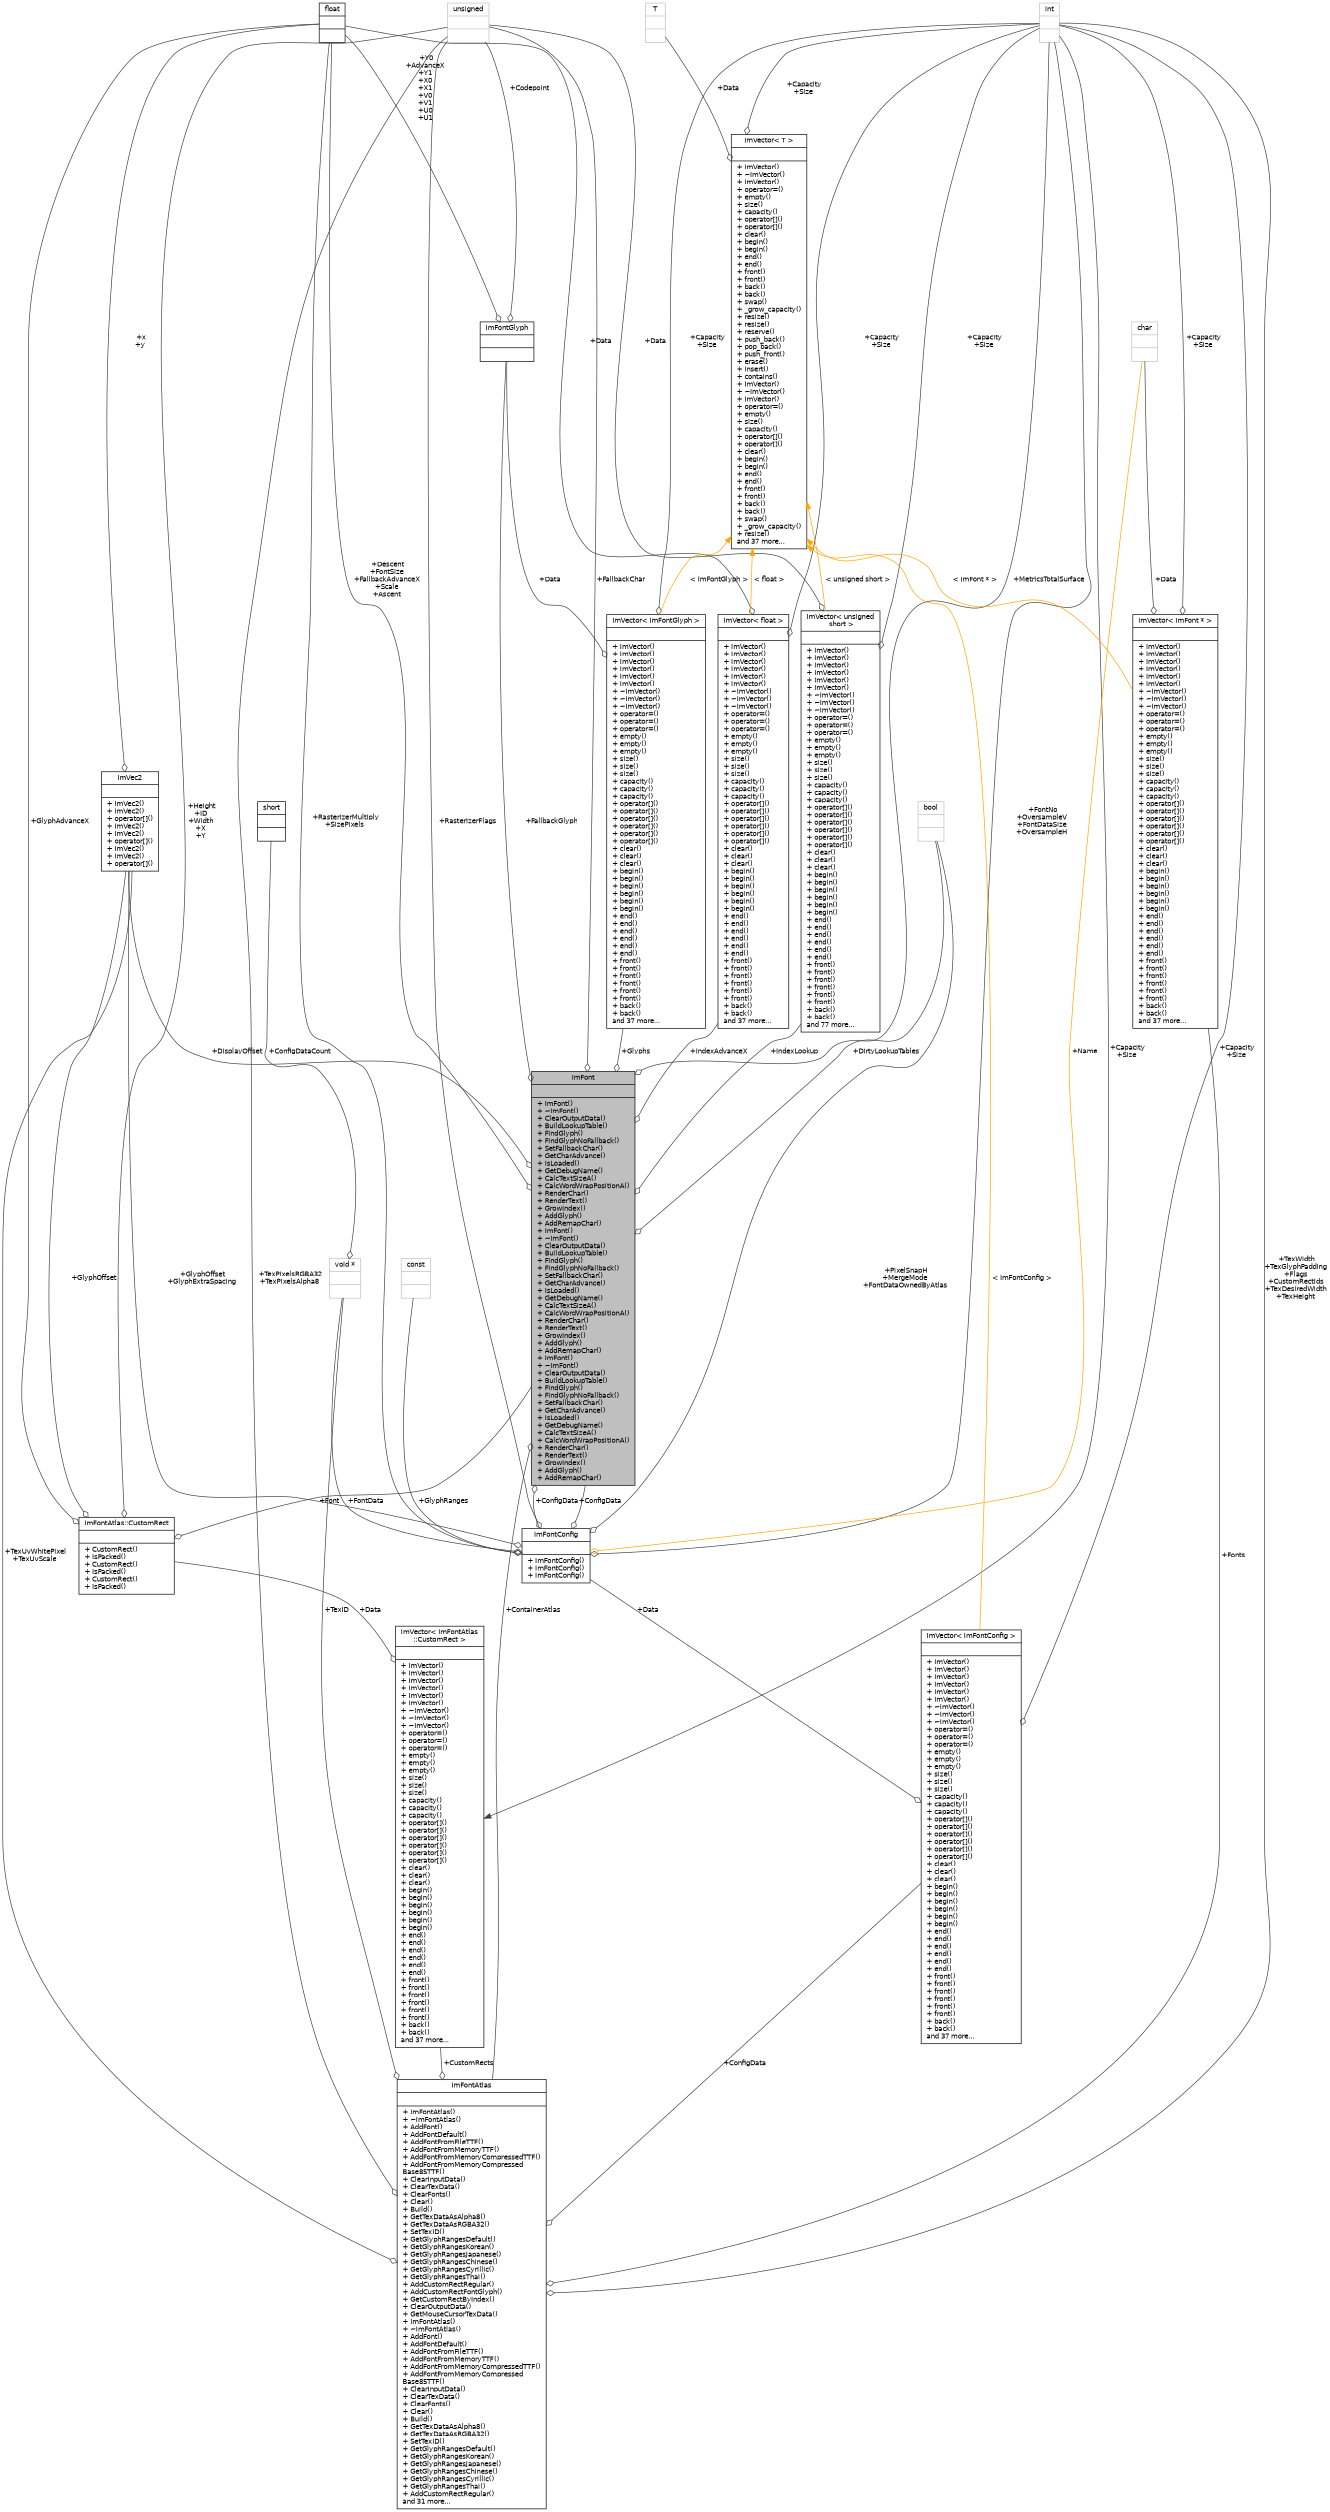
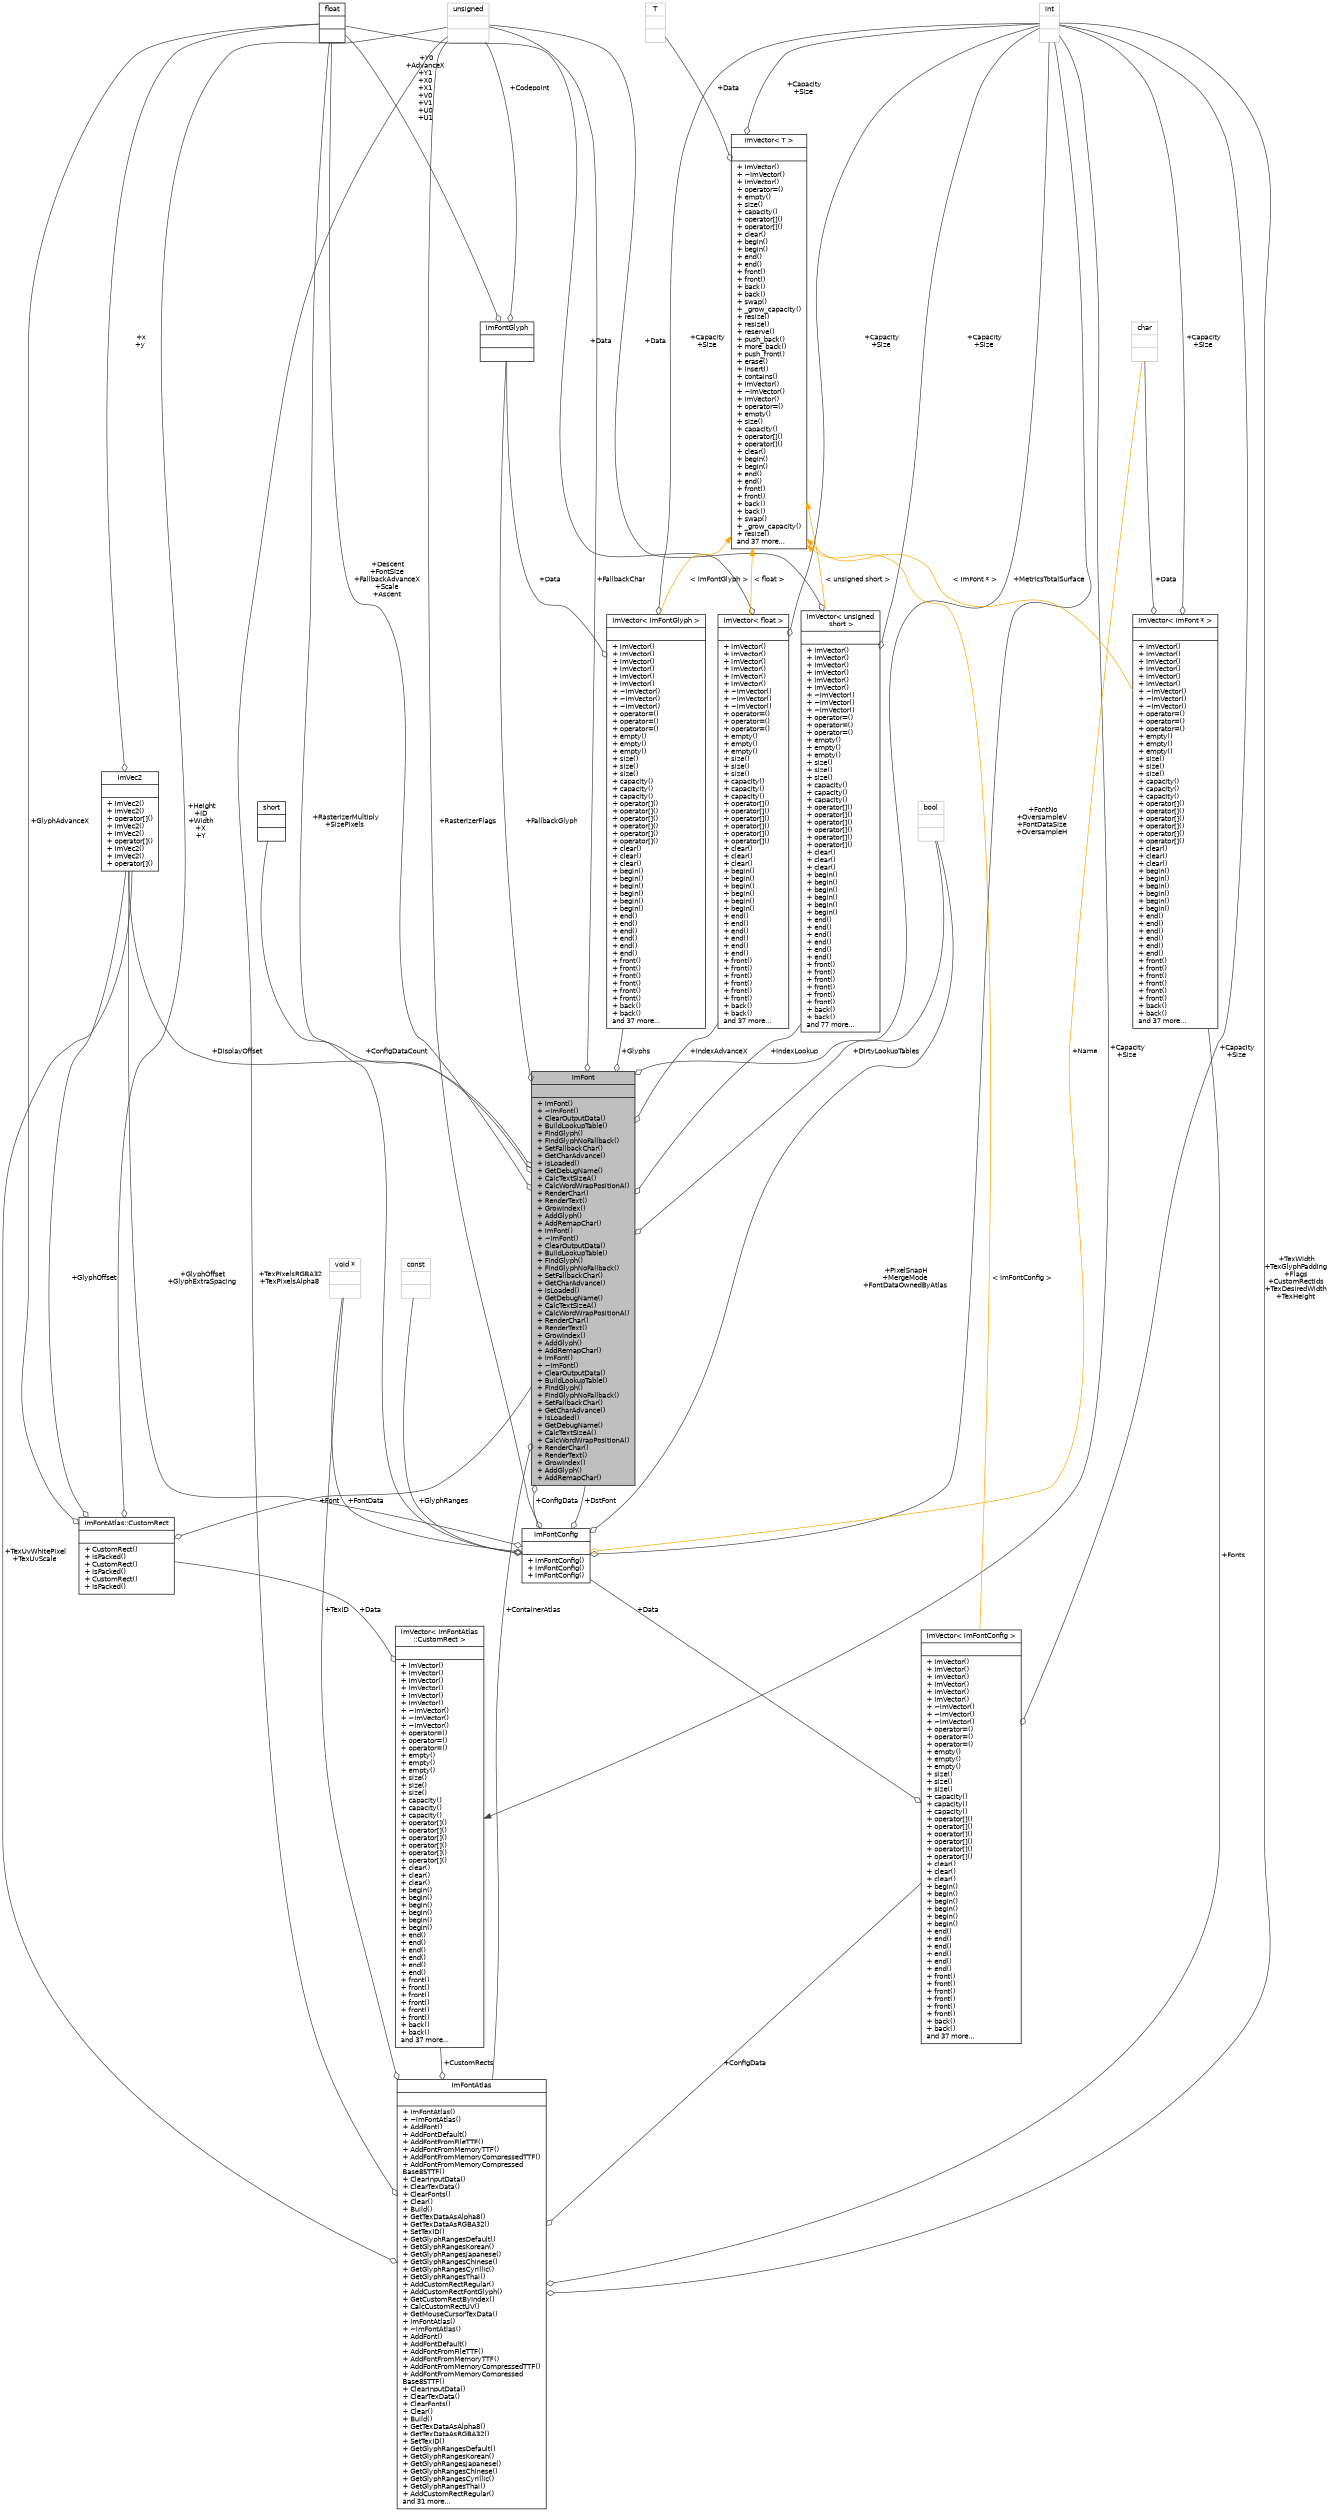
(759, 347) -> (762, 347)
(266, 1050) -> (310, 1040)
(599, 1501) -> (599, 1501)
(437, 2307) -> (441, 2307)
